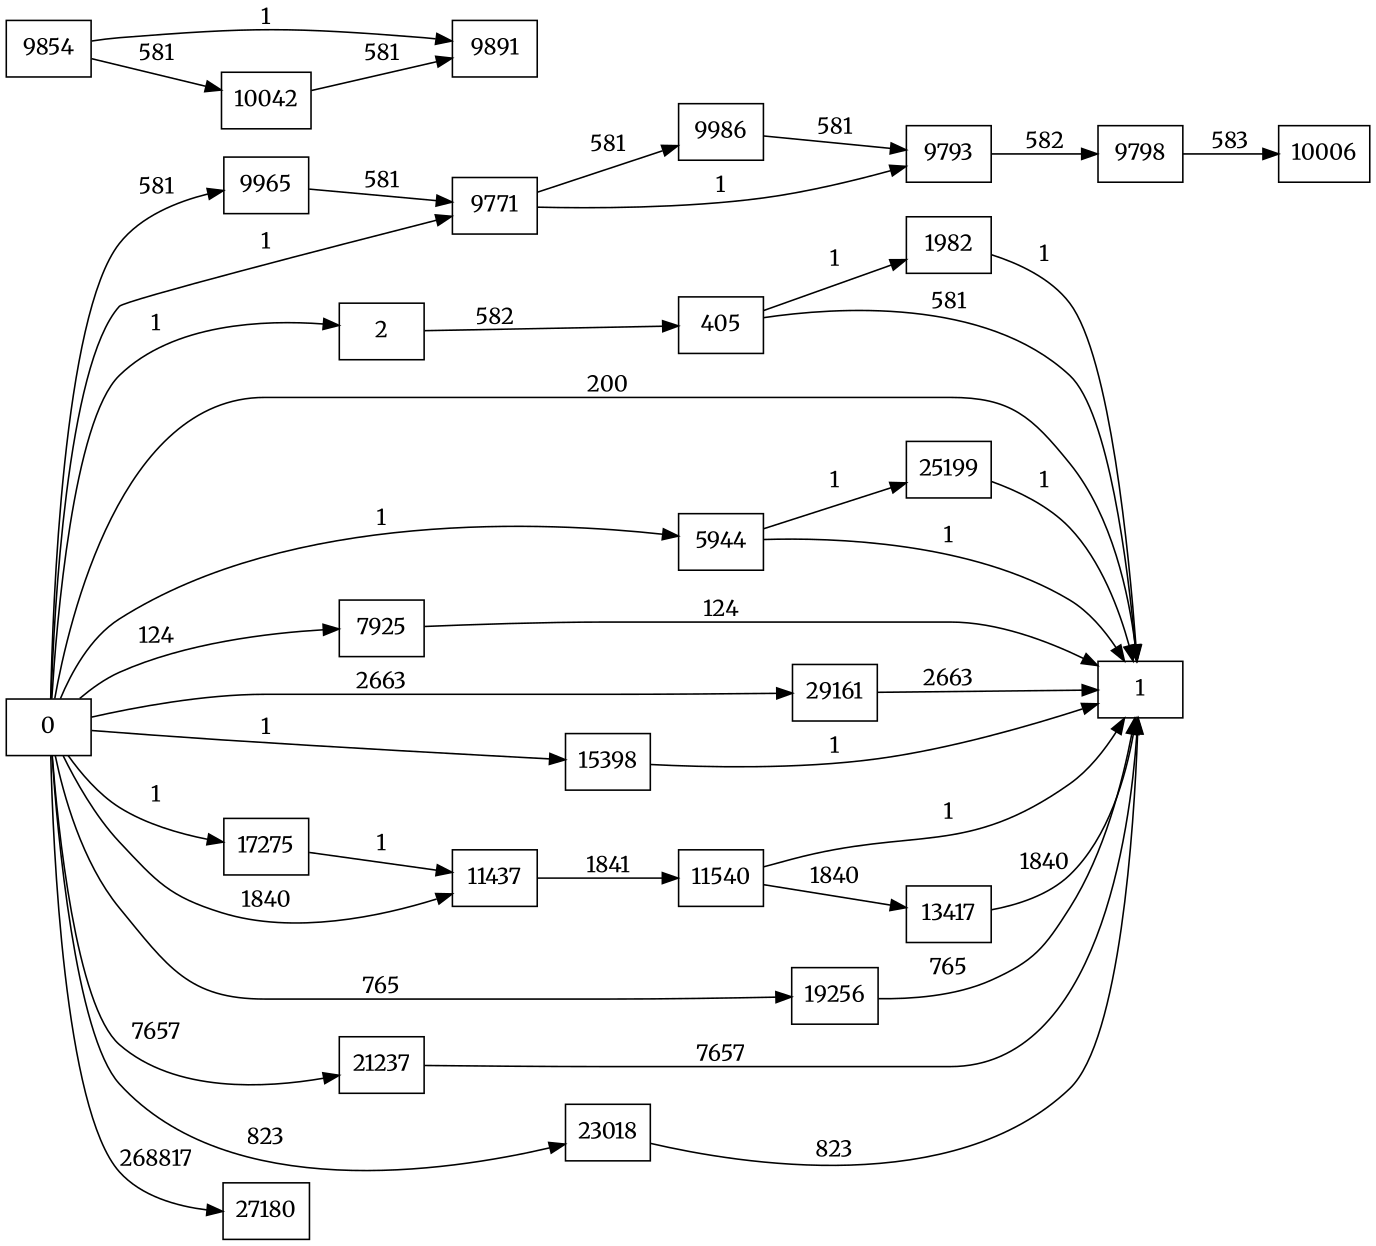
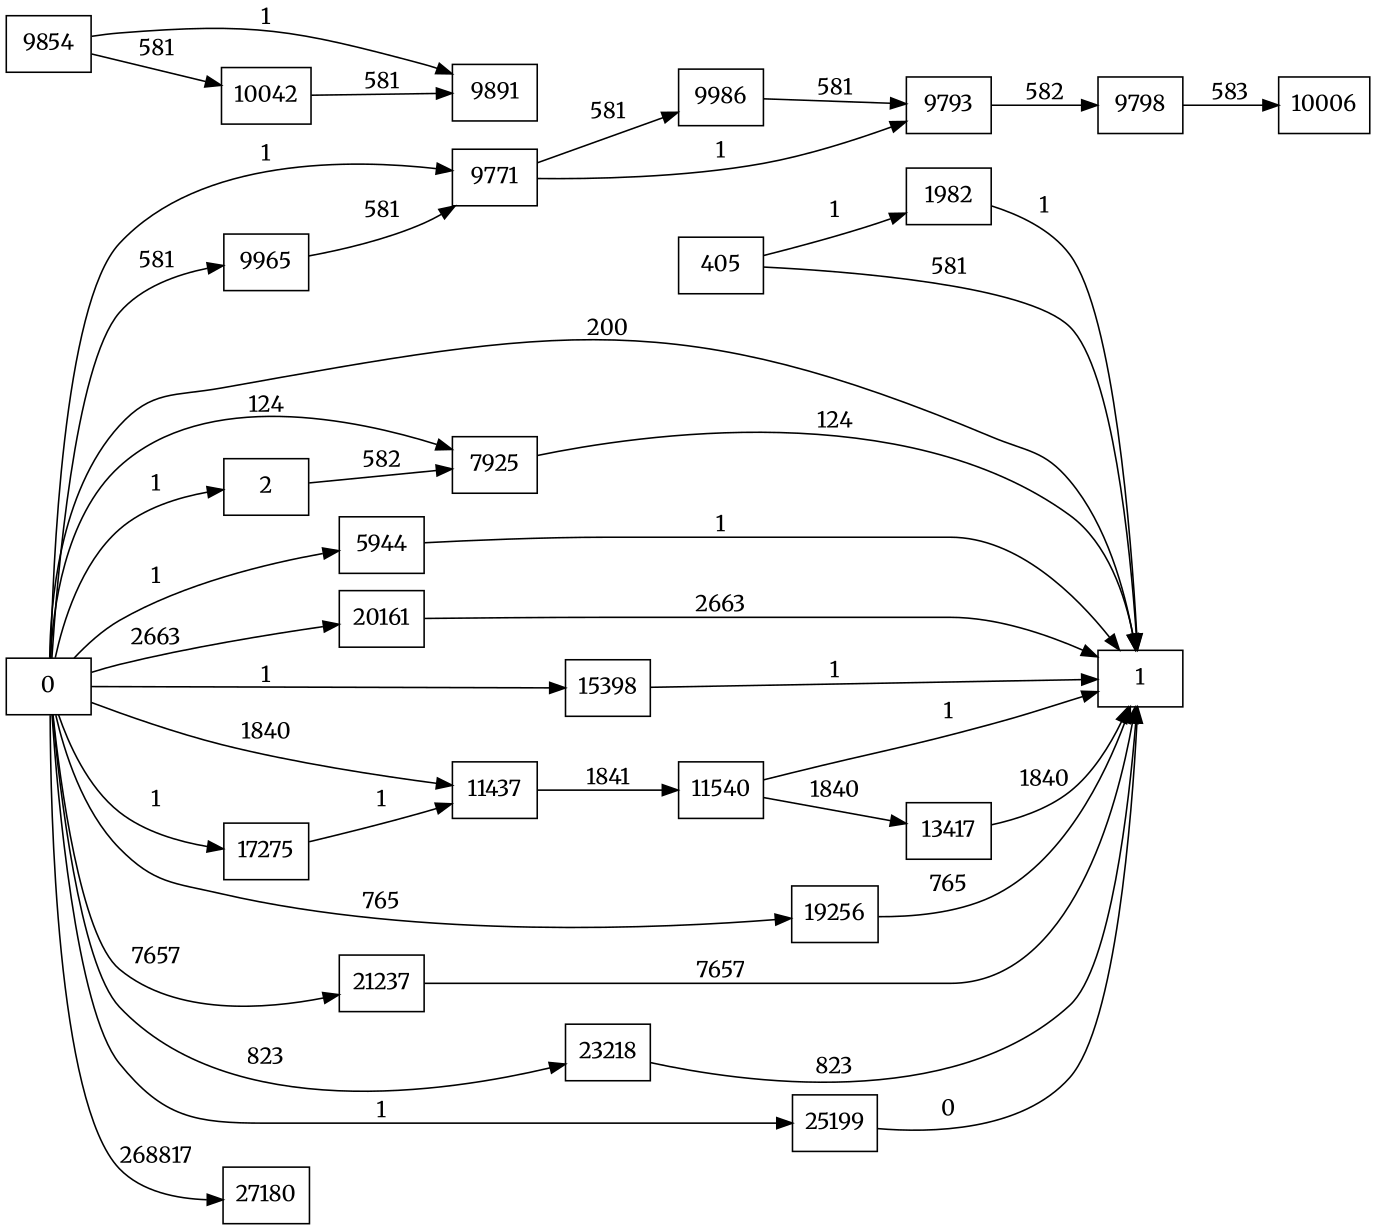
(544, 328) -> (373, 477)
(1045, 481) -> (949, 1110)
(828, 508) -> (260, 1123)
(835, 693) -> (382, 619)
(608, 1133) -> (608, 1052)
